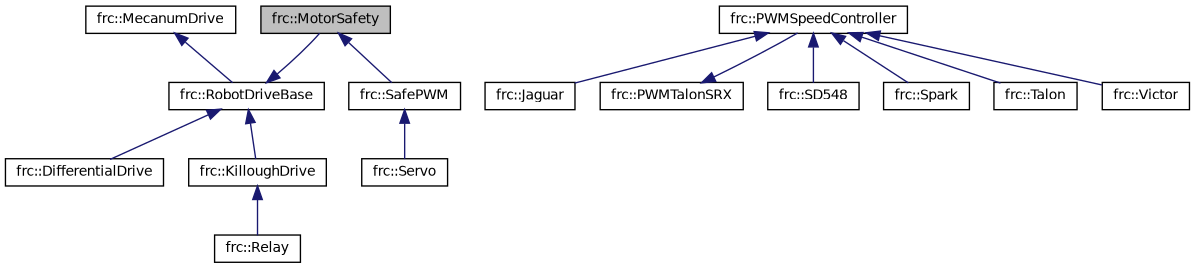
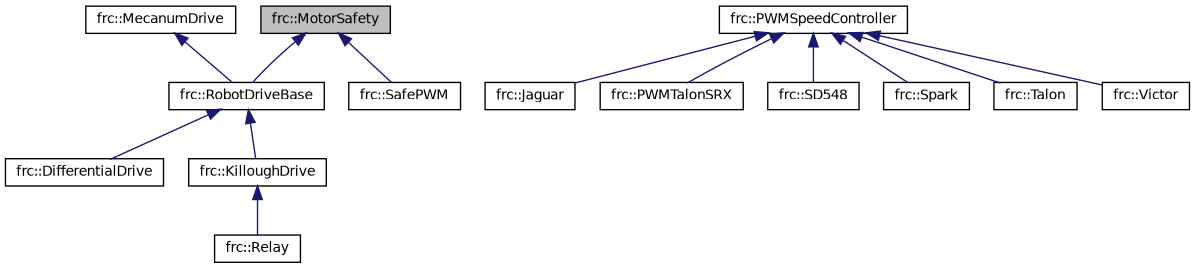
(299, 54) -> (273, 62)
(756, 56) -> (729, 60)
(405, 172) -> none
